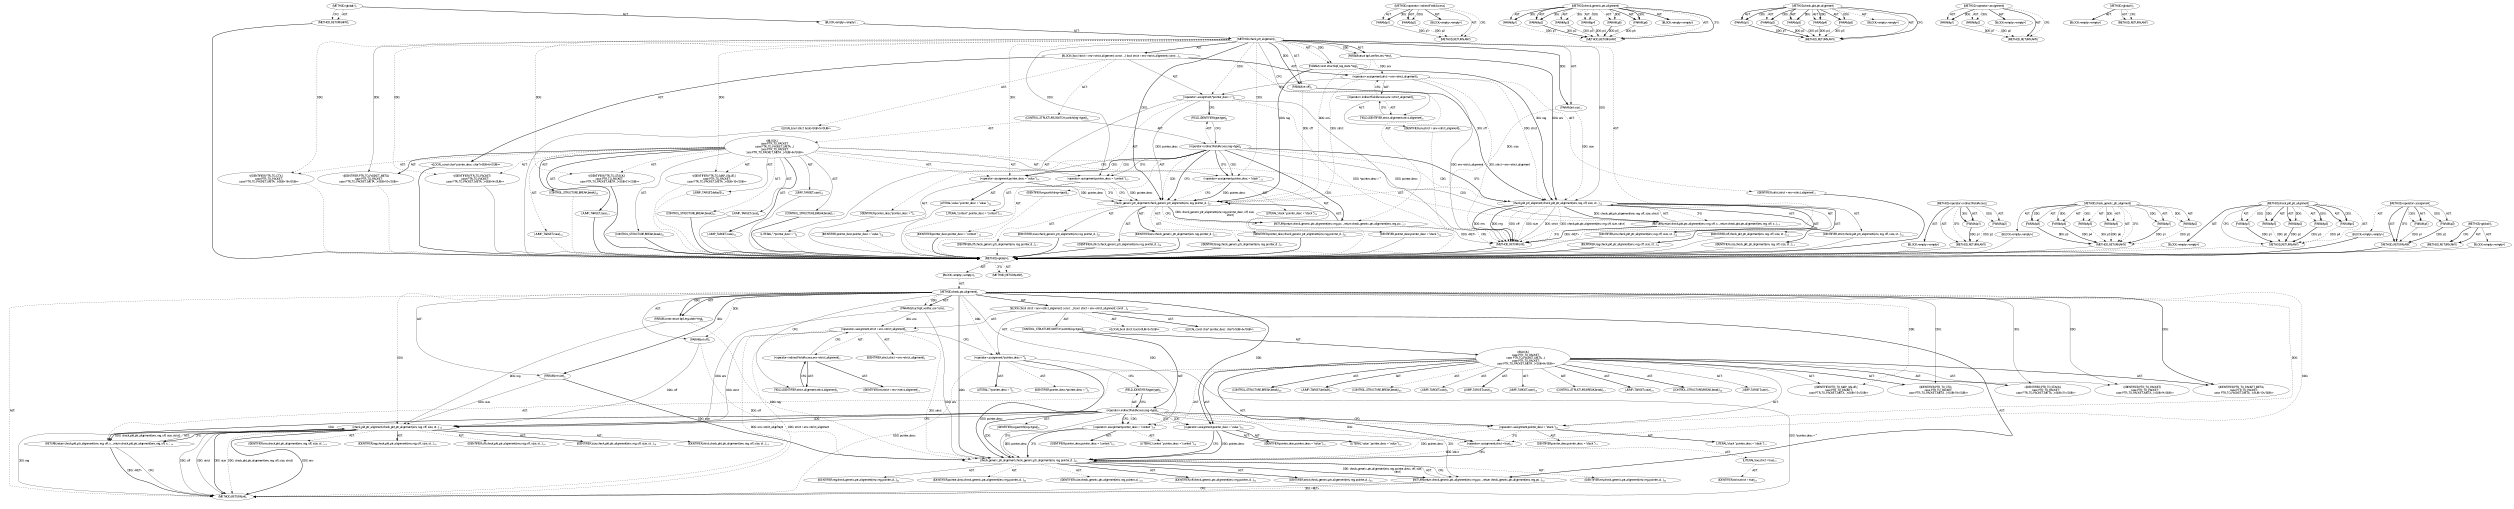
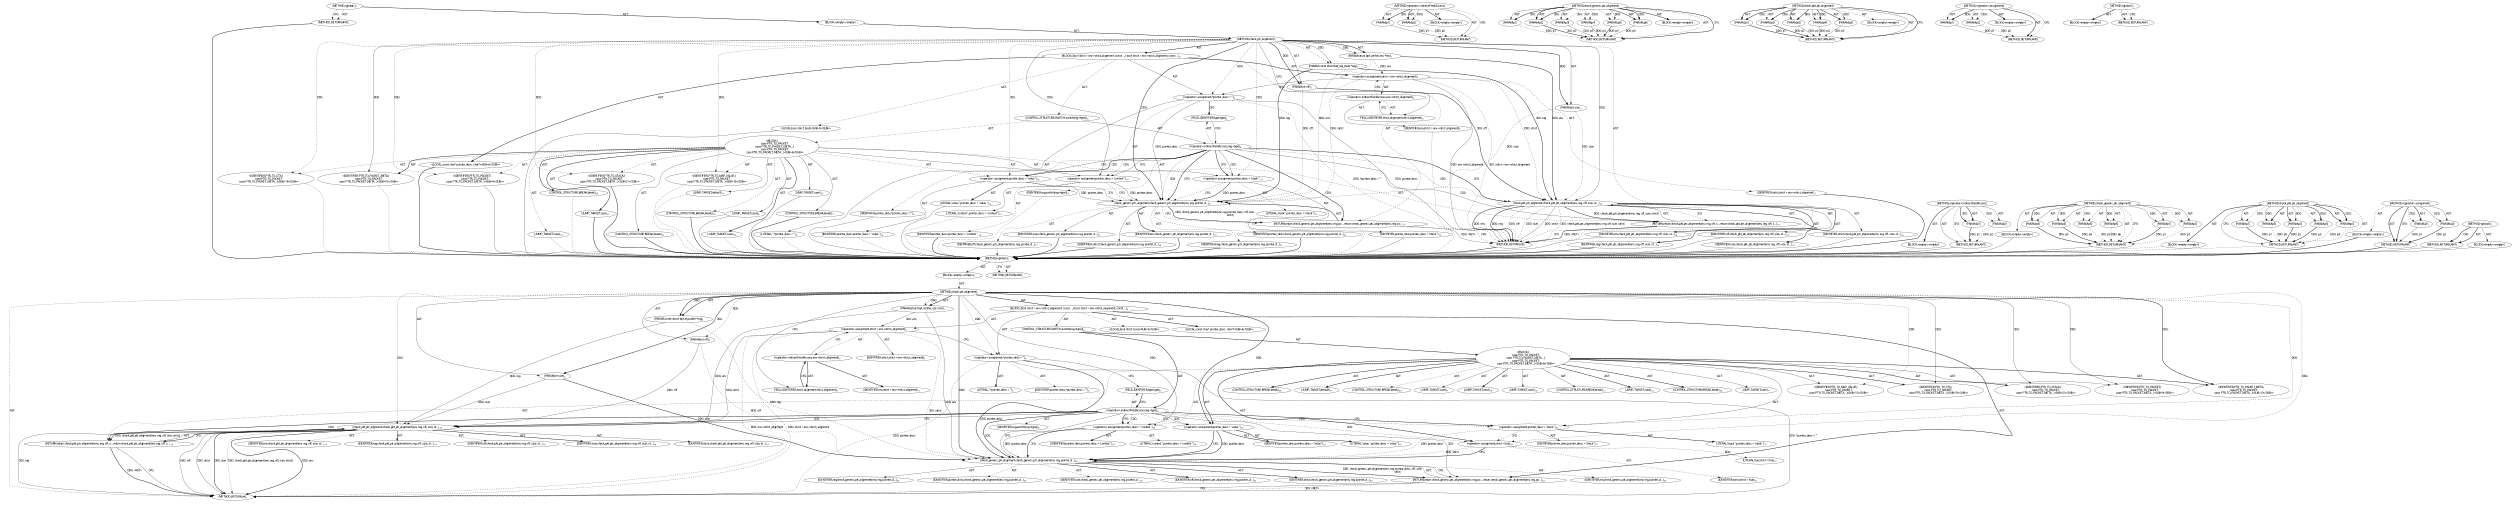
(1728, 452) -> (1728, 452)
(1749, 470) -> (1613, 462)
